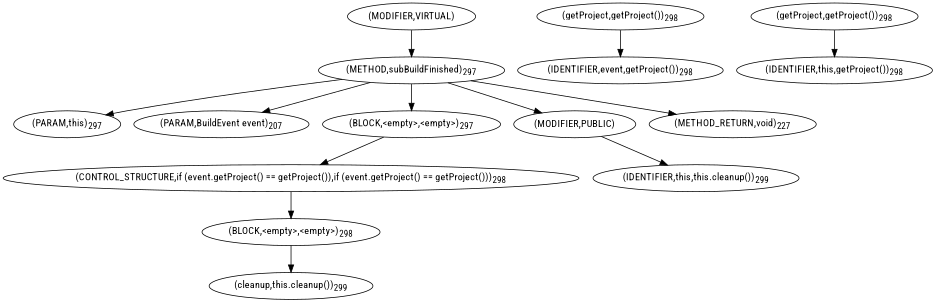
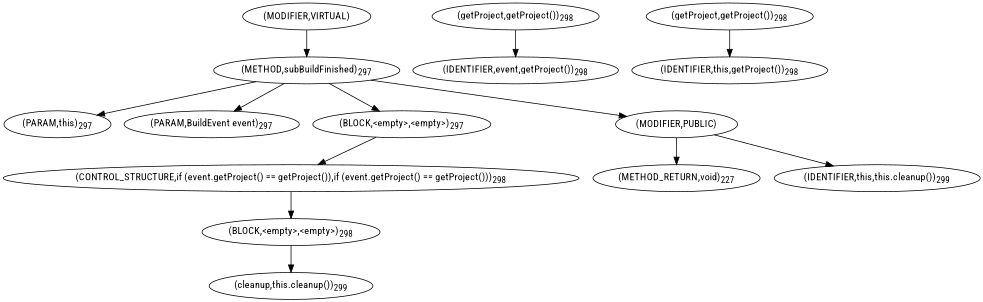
(570, 97) -> (677, 148)
(276, 123) -> (266, 123)
